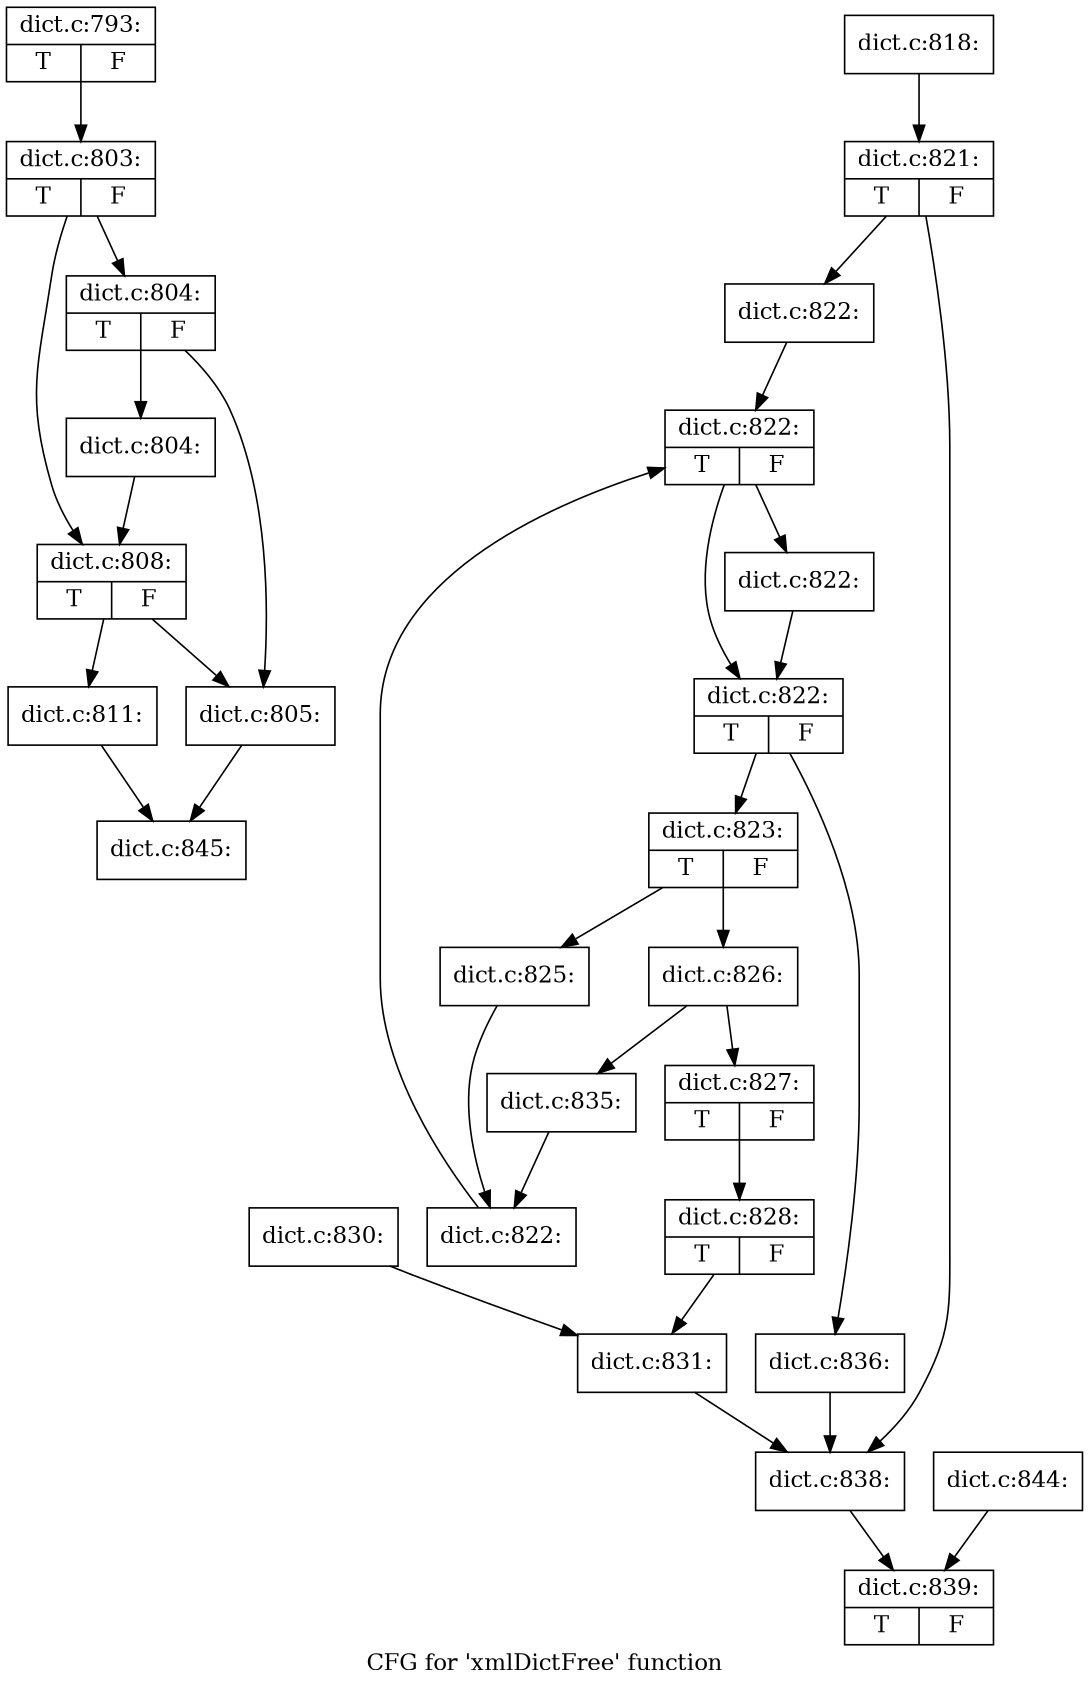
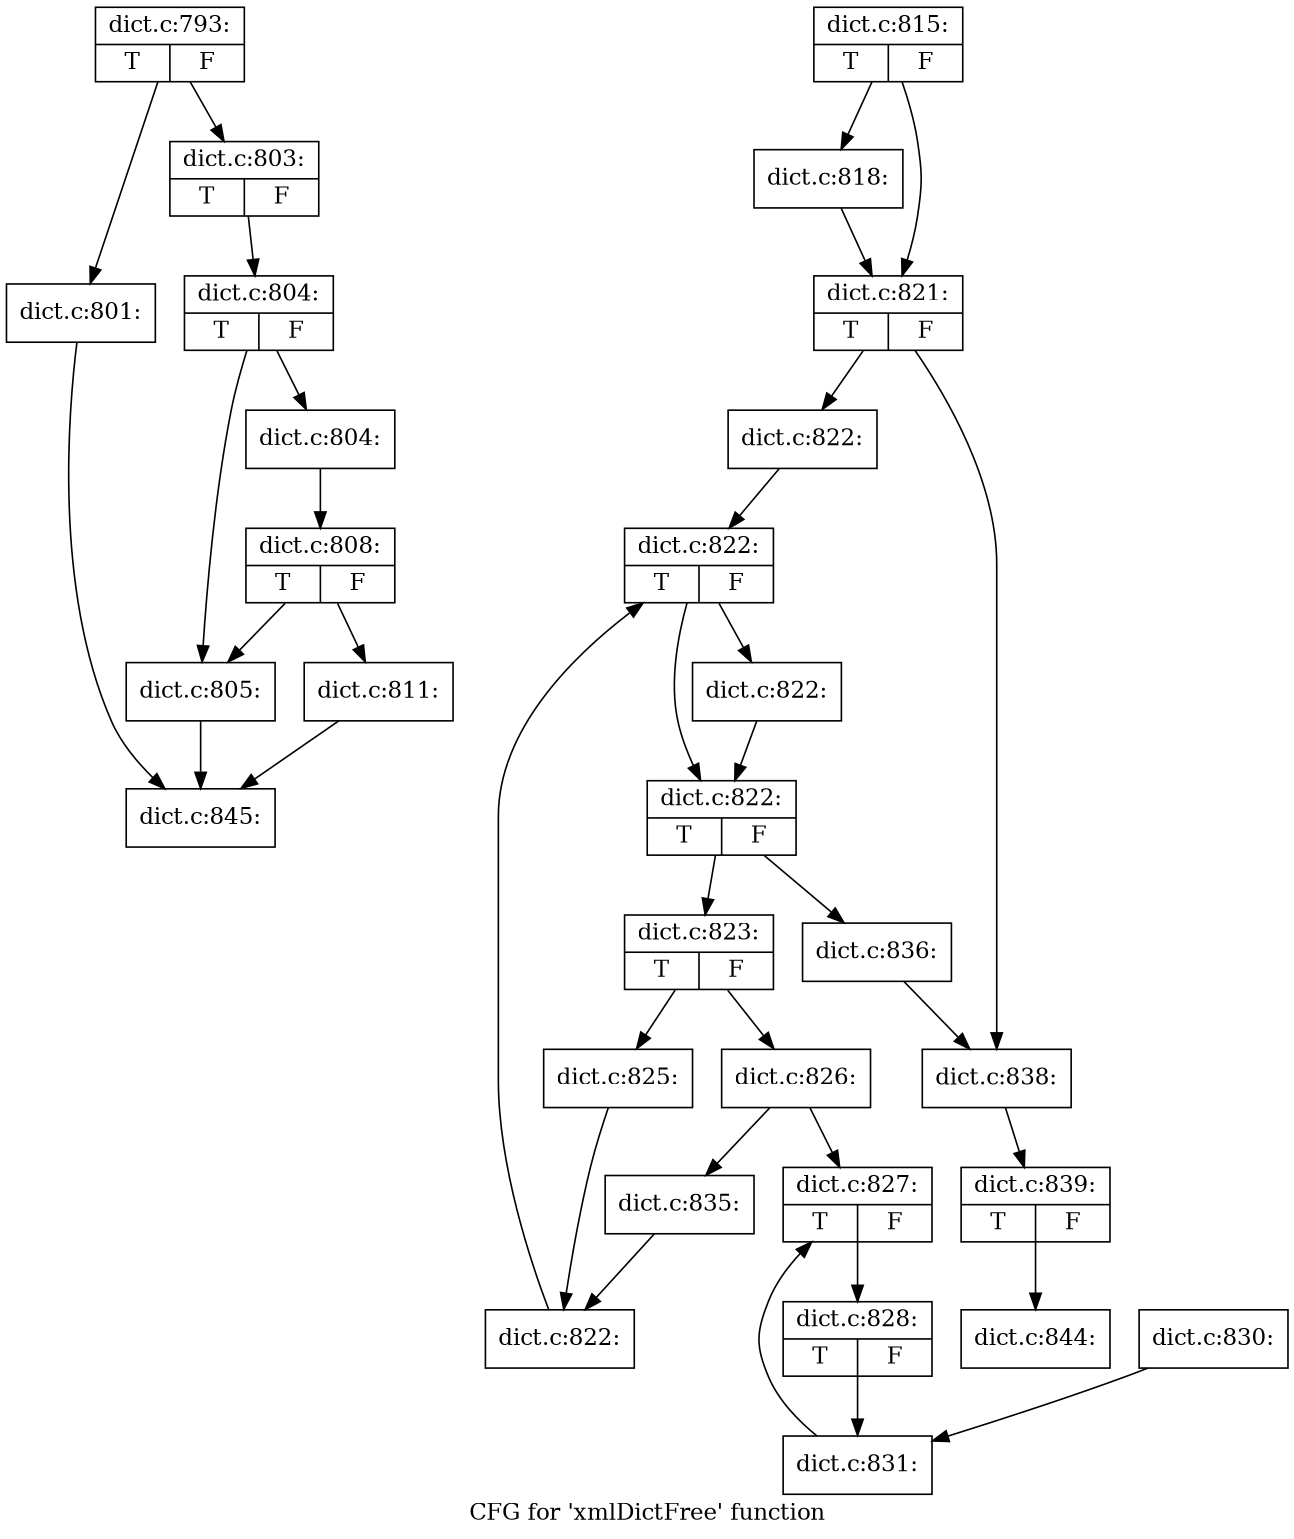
none -> (888, 44)
none -> (81, 313)
(37, 375) -> none
(734, 1418) -> (760, 1349)
(971, 1534) -> (1036, 1268)
